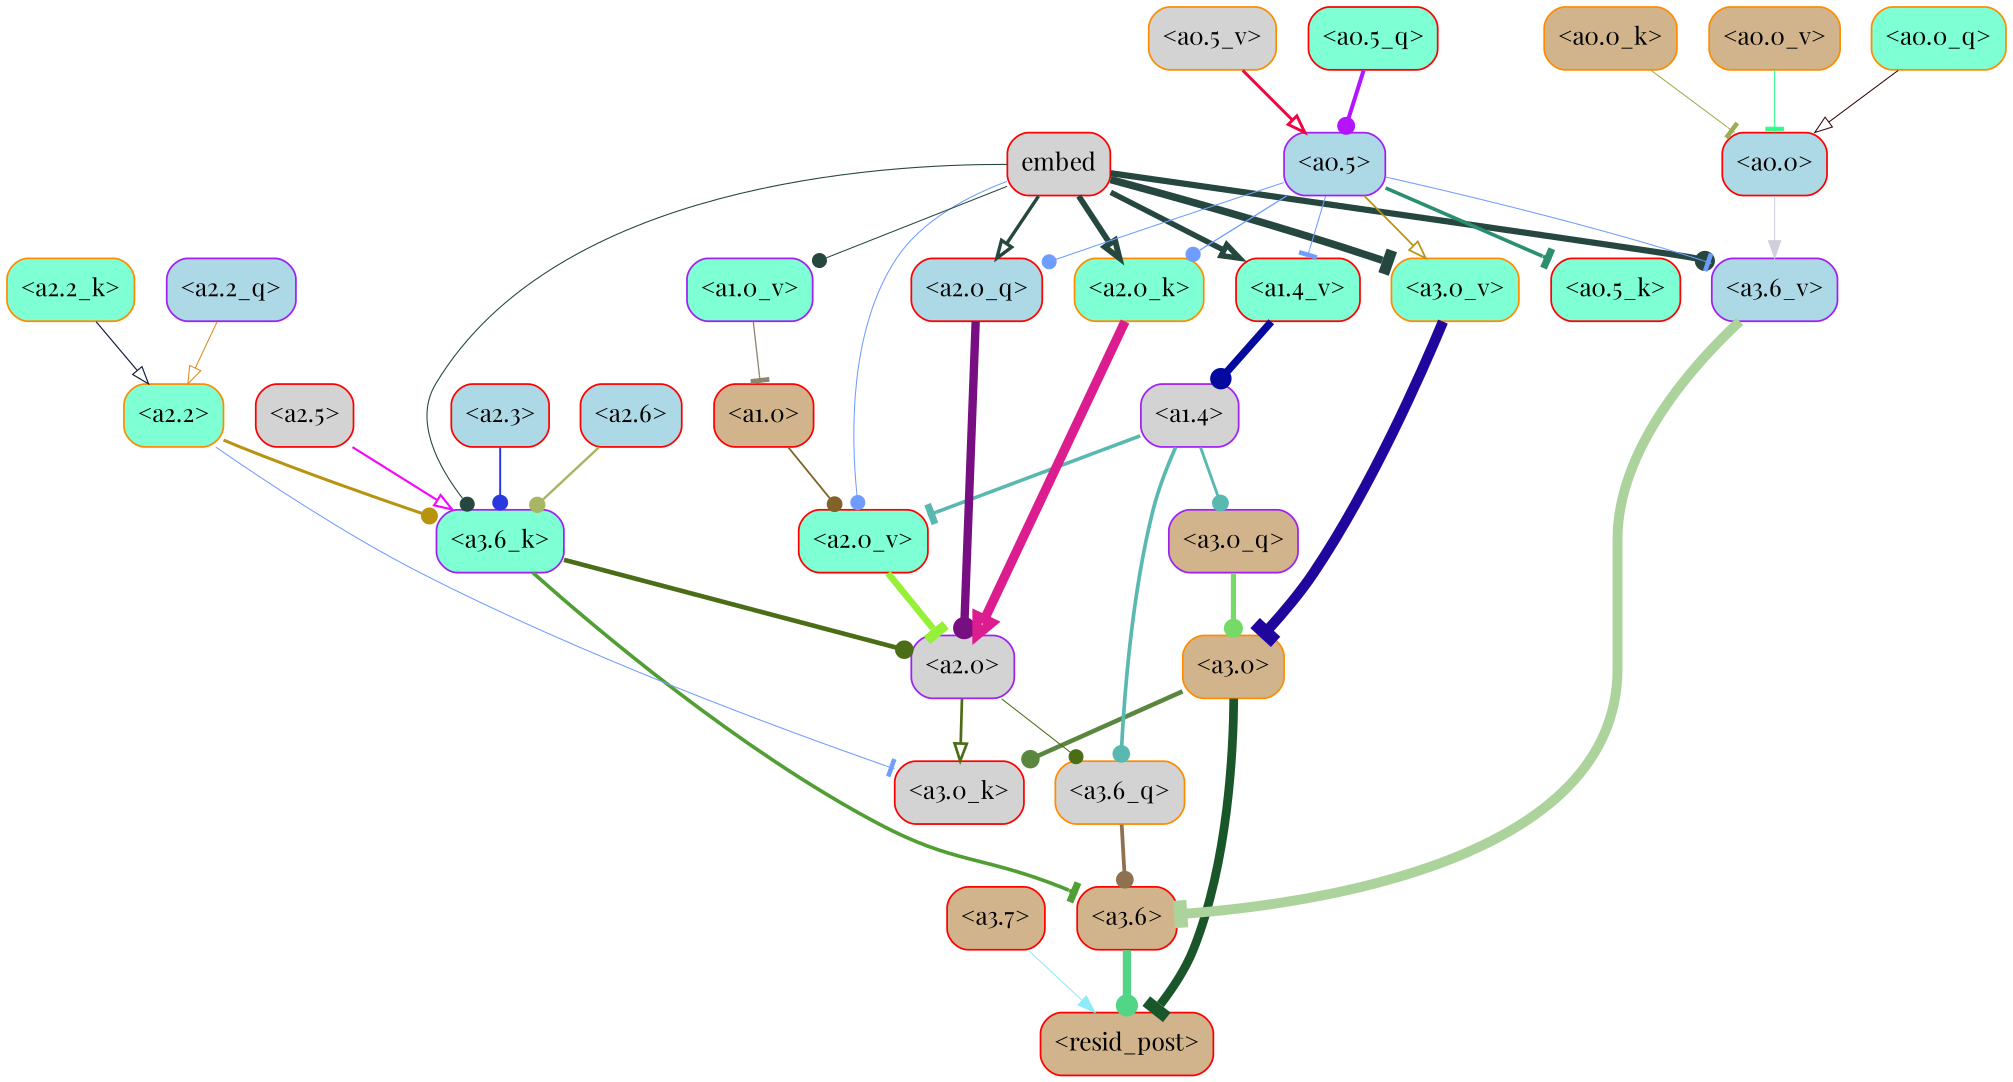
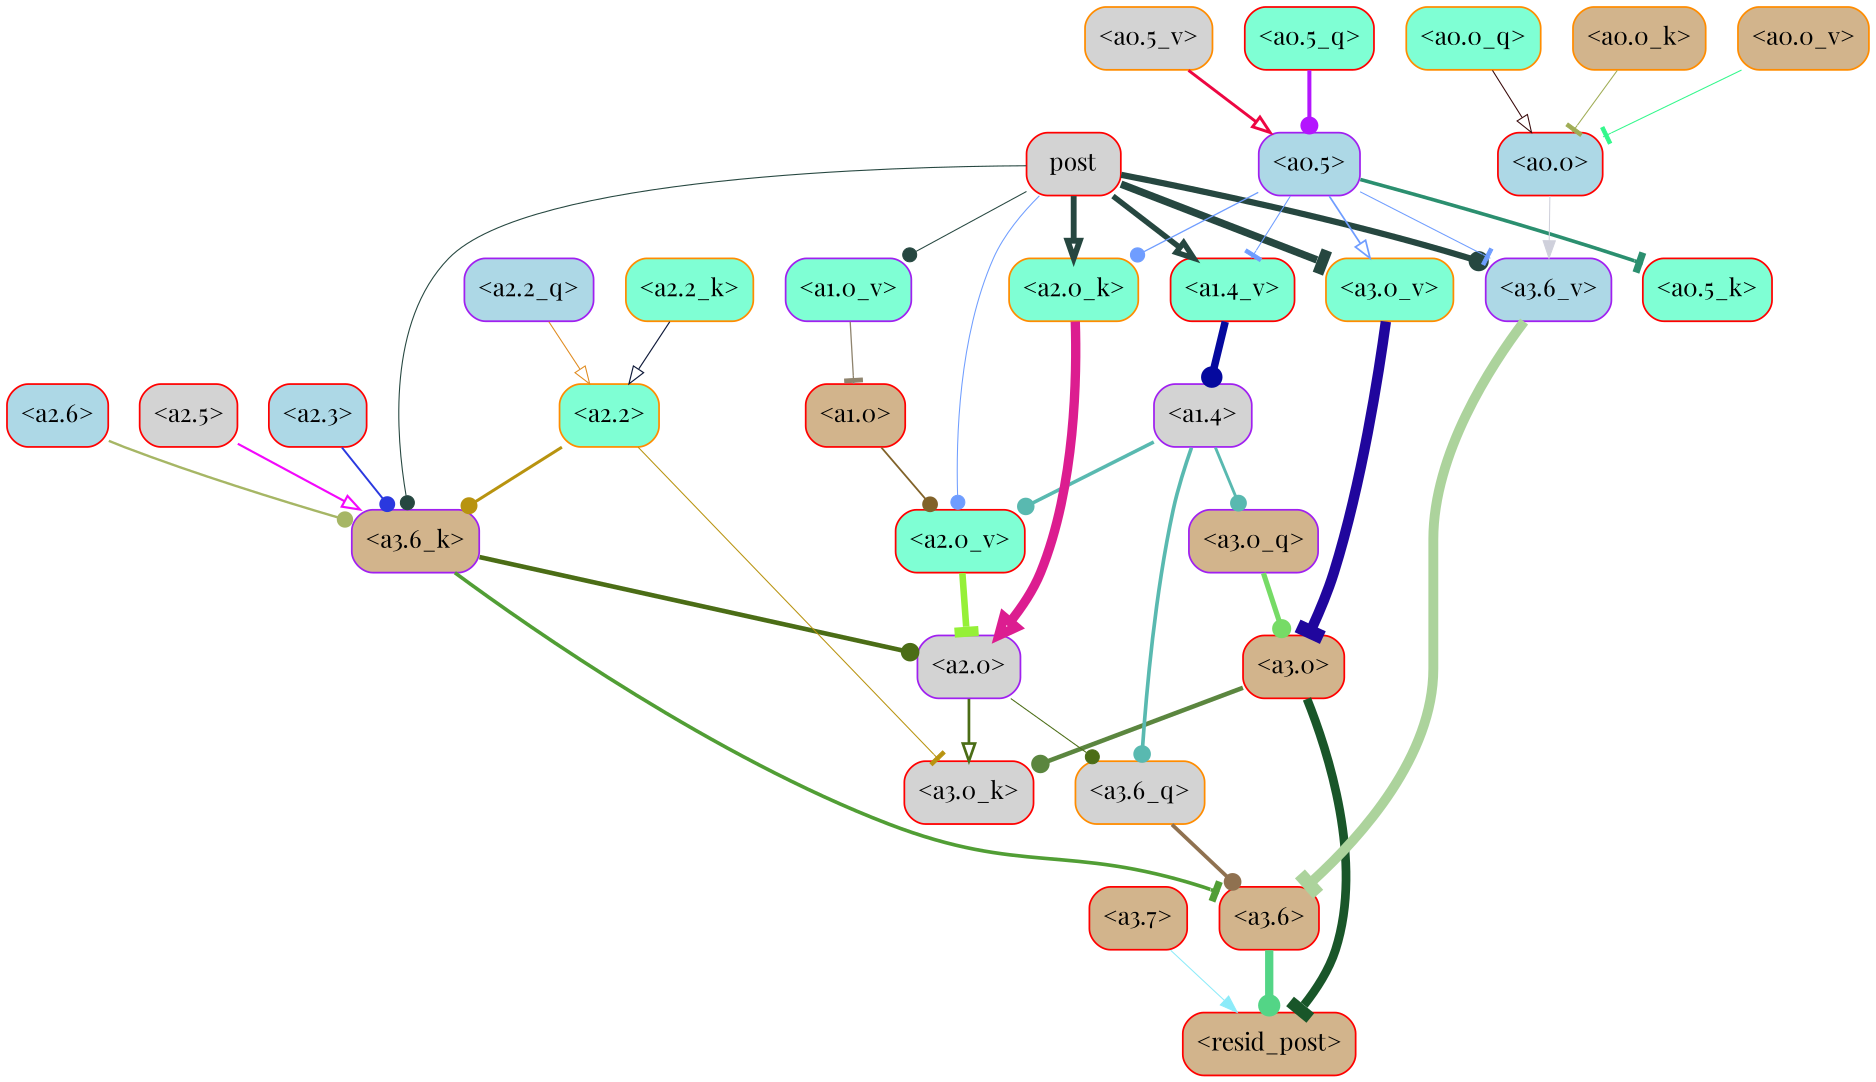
(1059, 164) -> (1074, 164)
(1393, 225) -> (1339, 211)
(977, 290) -> none
(1038, 474) -> (1093, 473)
(500, 541) -> (416, 541)
(540, 630) -> (786, 601)
(1233, 667) -> (1294, 667)
